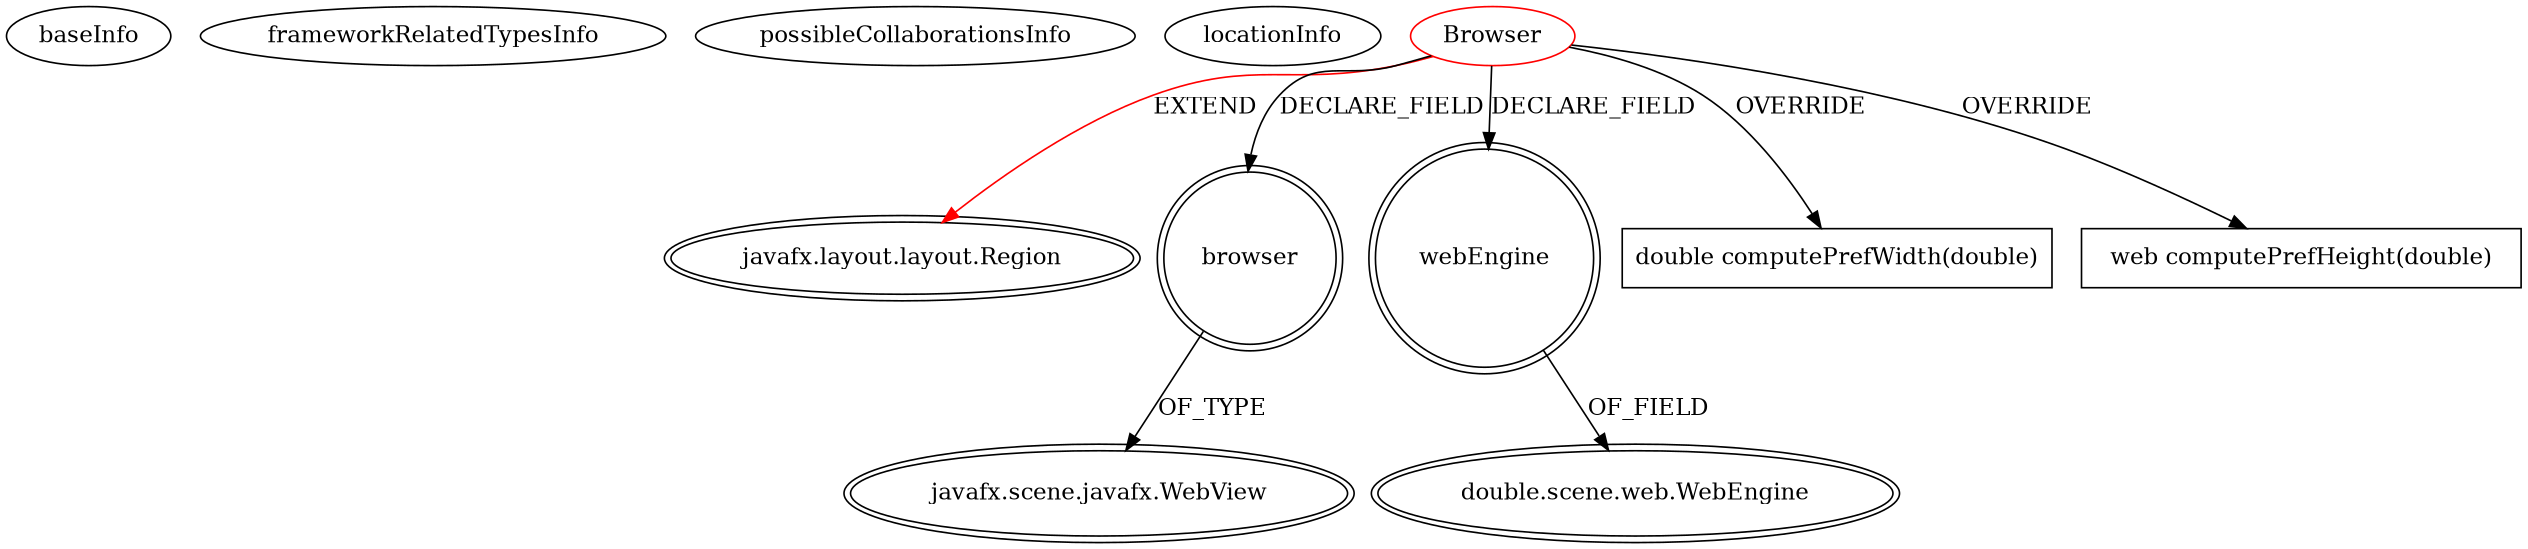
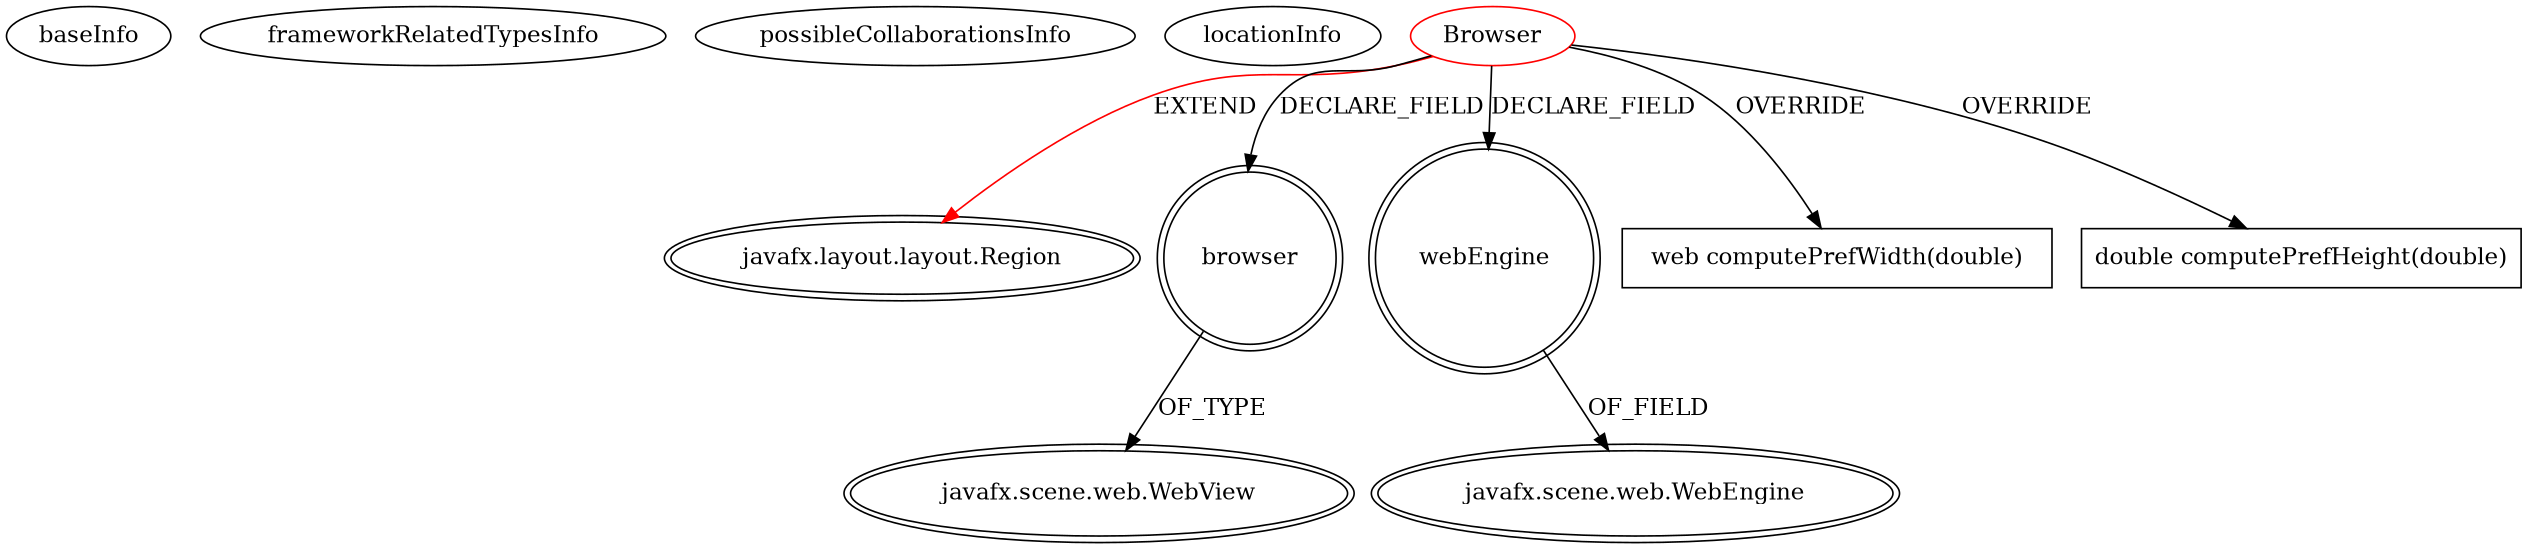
(1837, 258) -> (1837, 258)
(2301, 258) -> (2301, 258)
(1099, 493) -> (1099, 493)
(1635, 493) -> (1635, 493)
